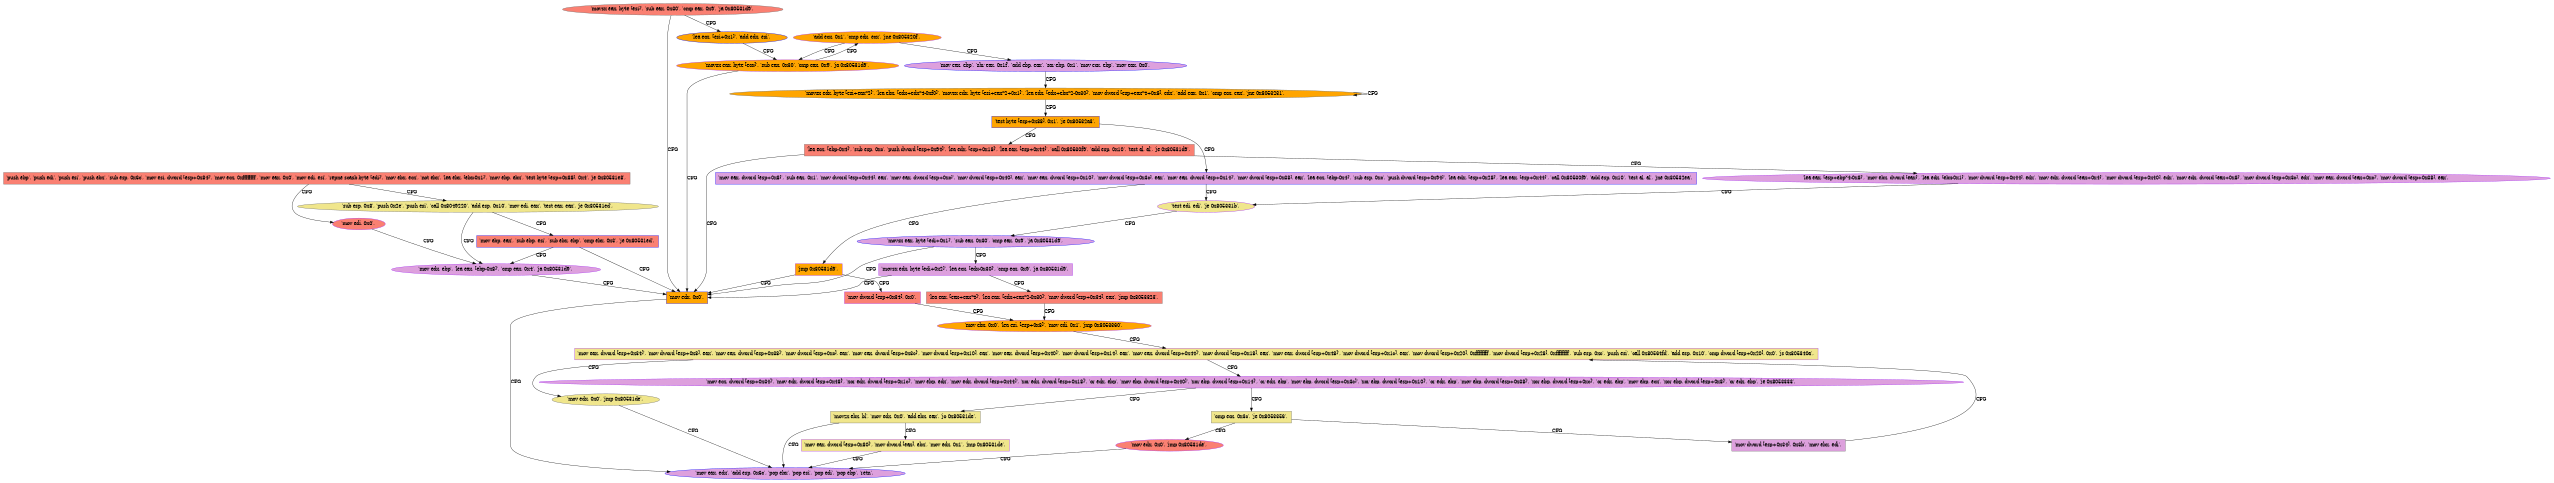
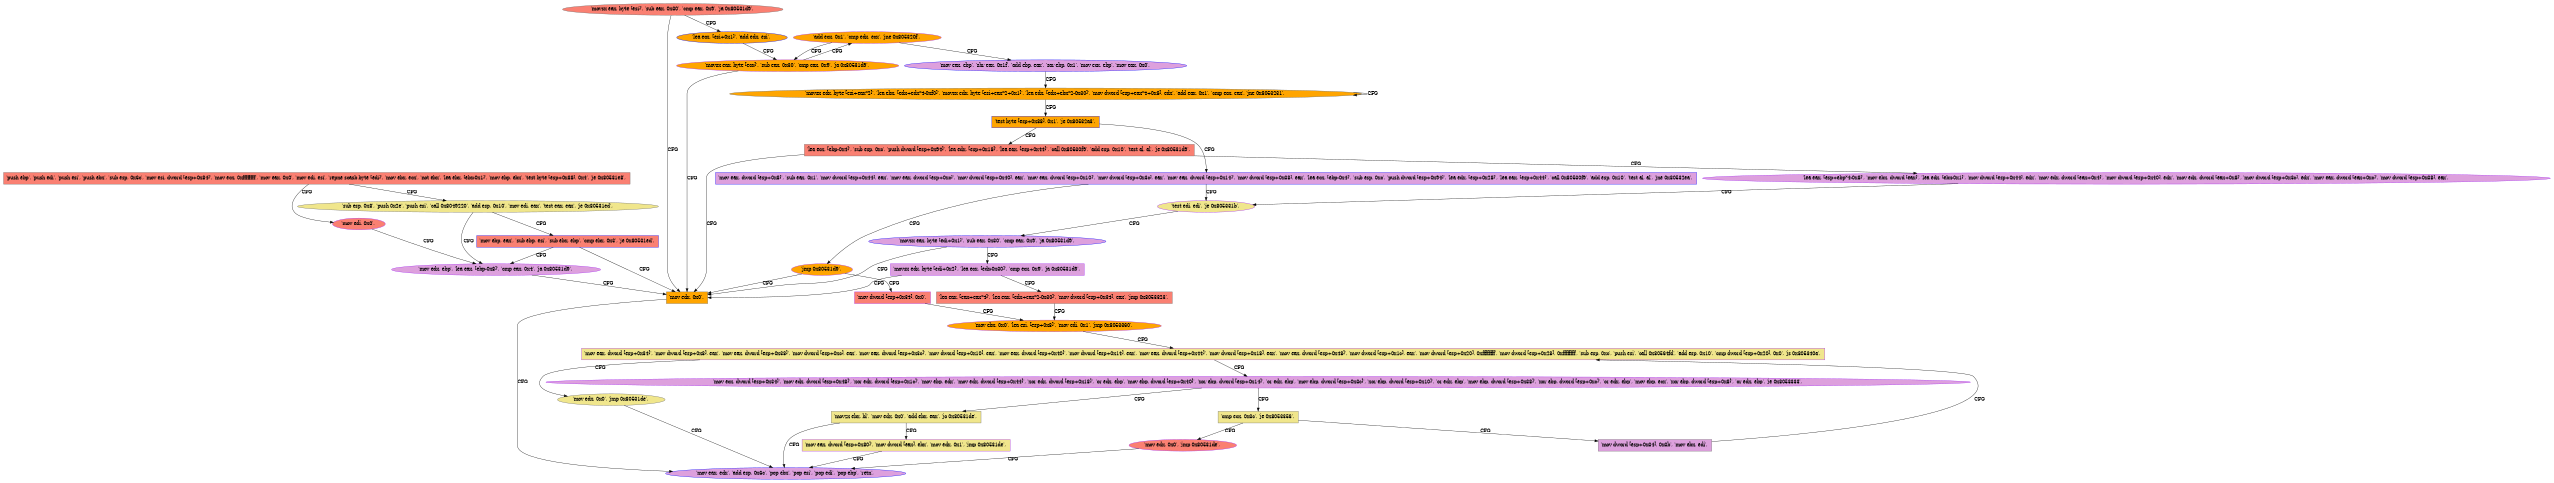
(819, 270) -> (822, 270)
(687, 298) -> (687, 298)
